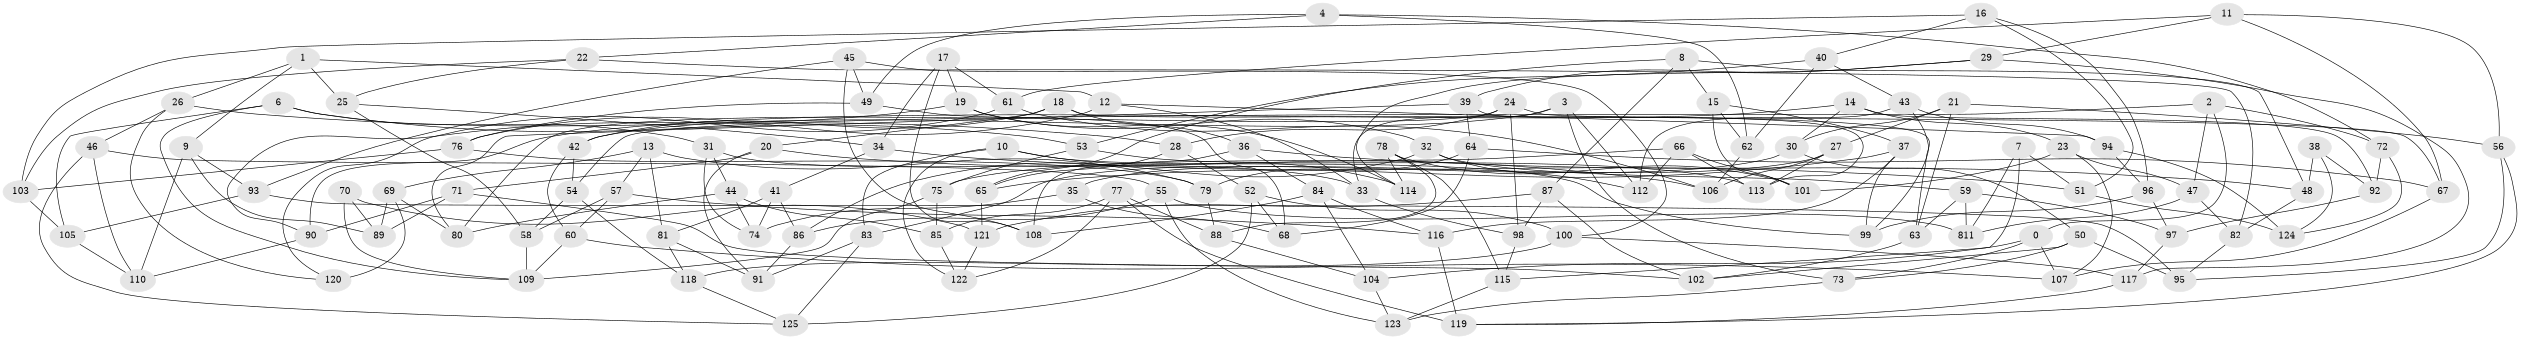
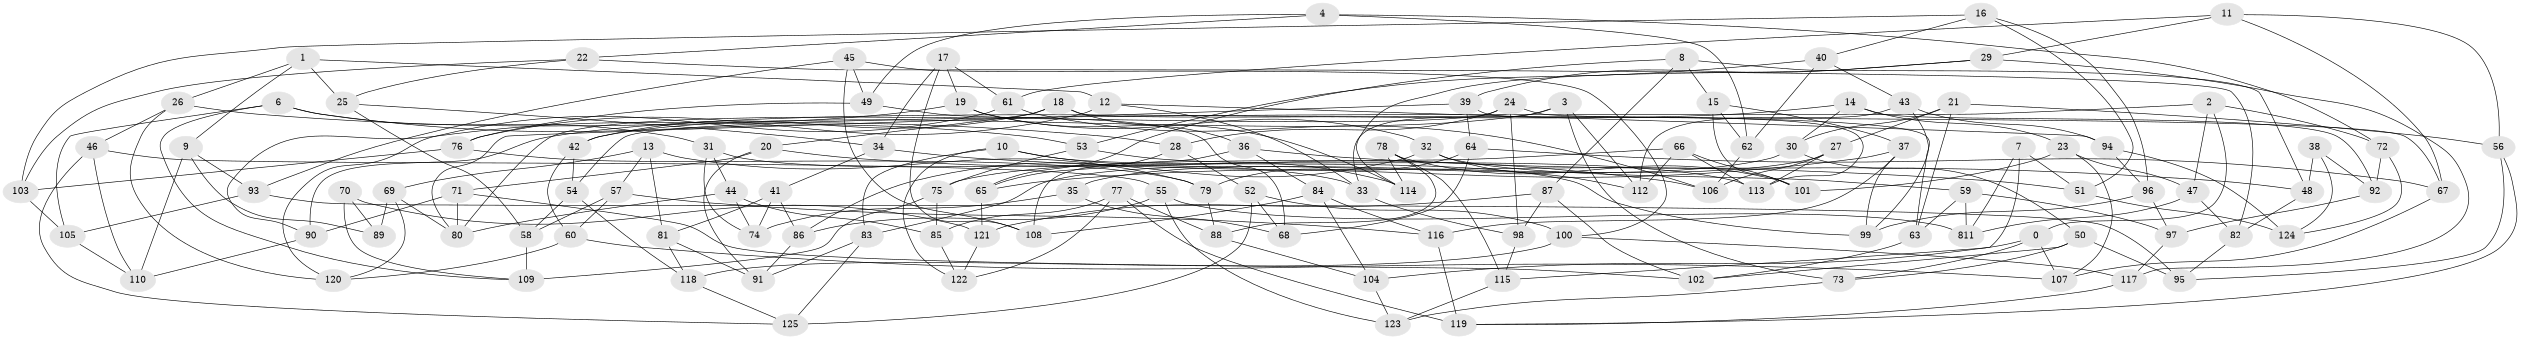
(414, 216) -> (457, 214)
(549, 258) -> (456, 268)
